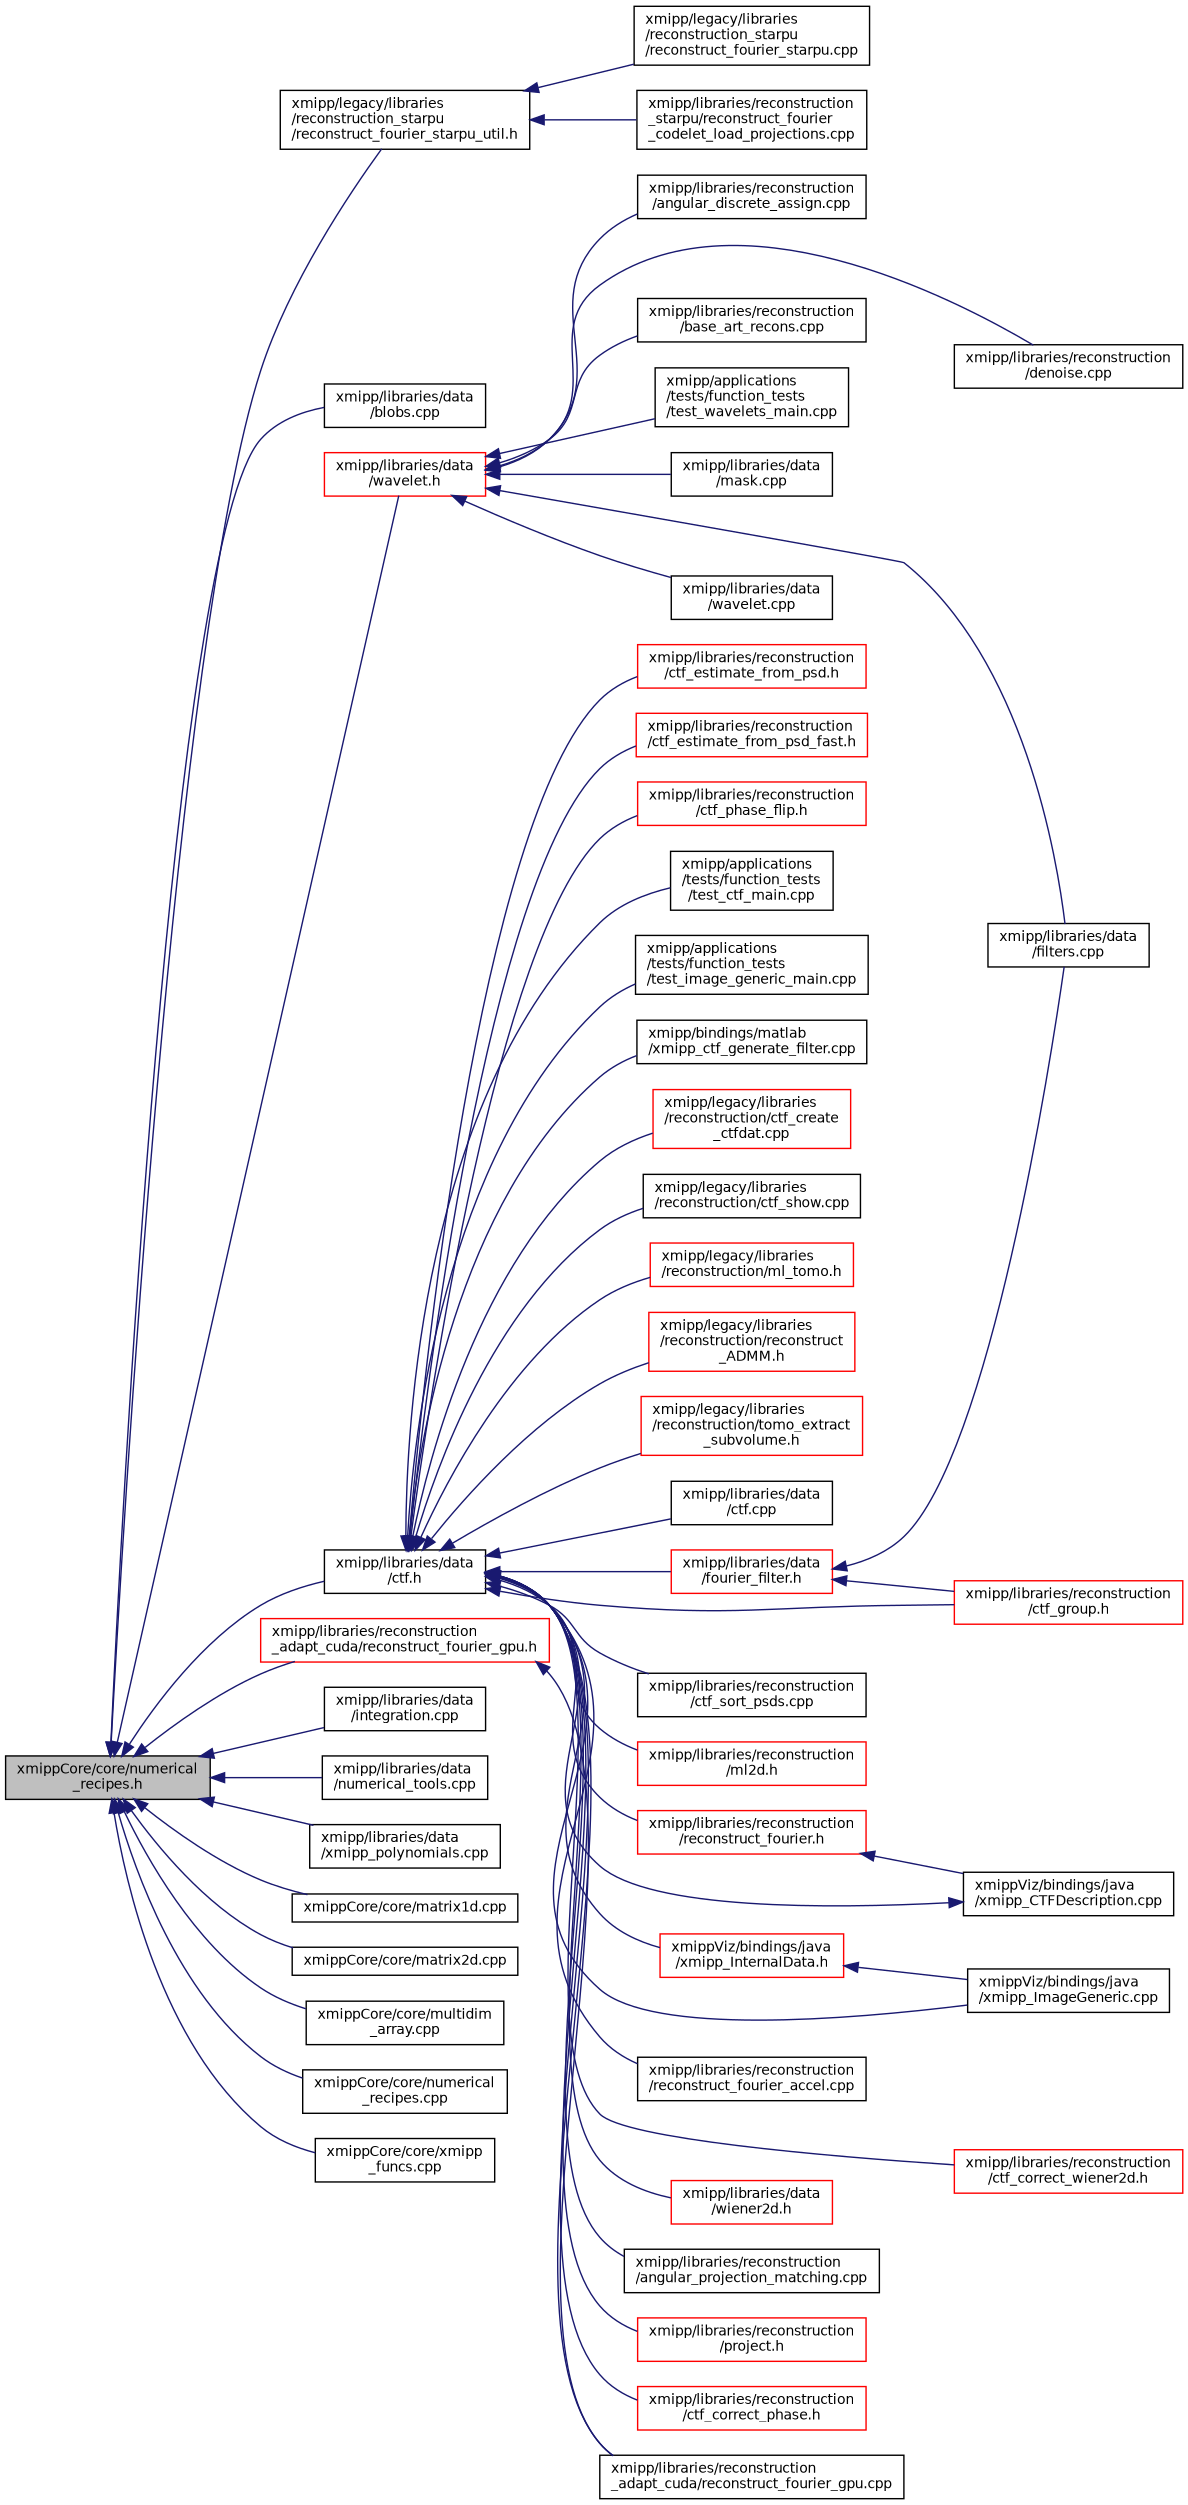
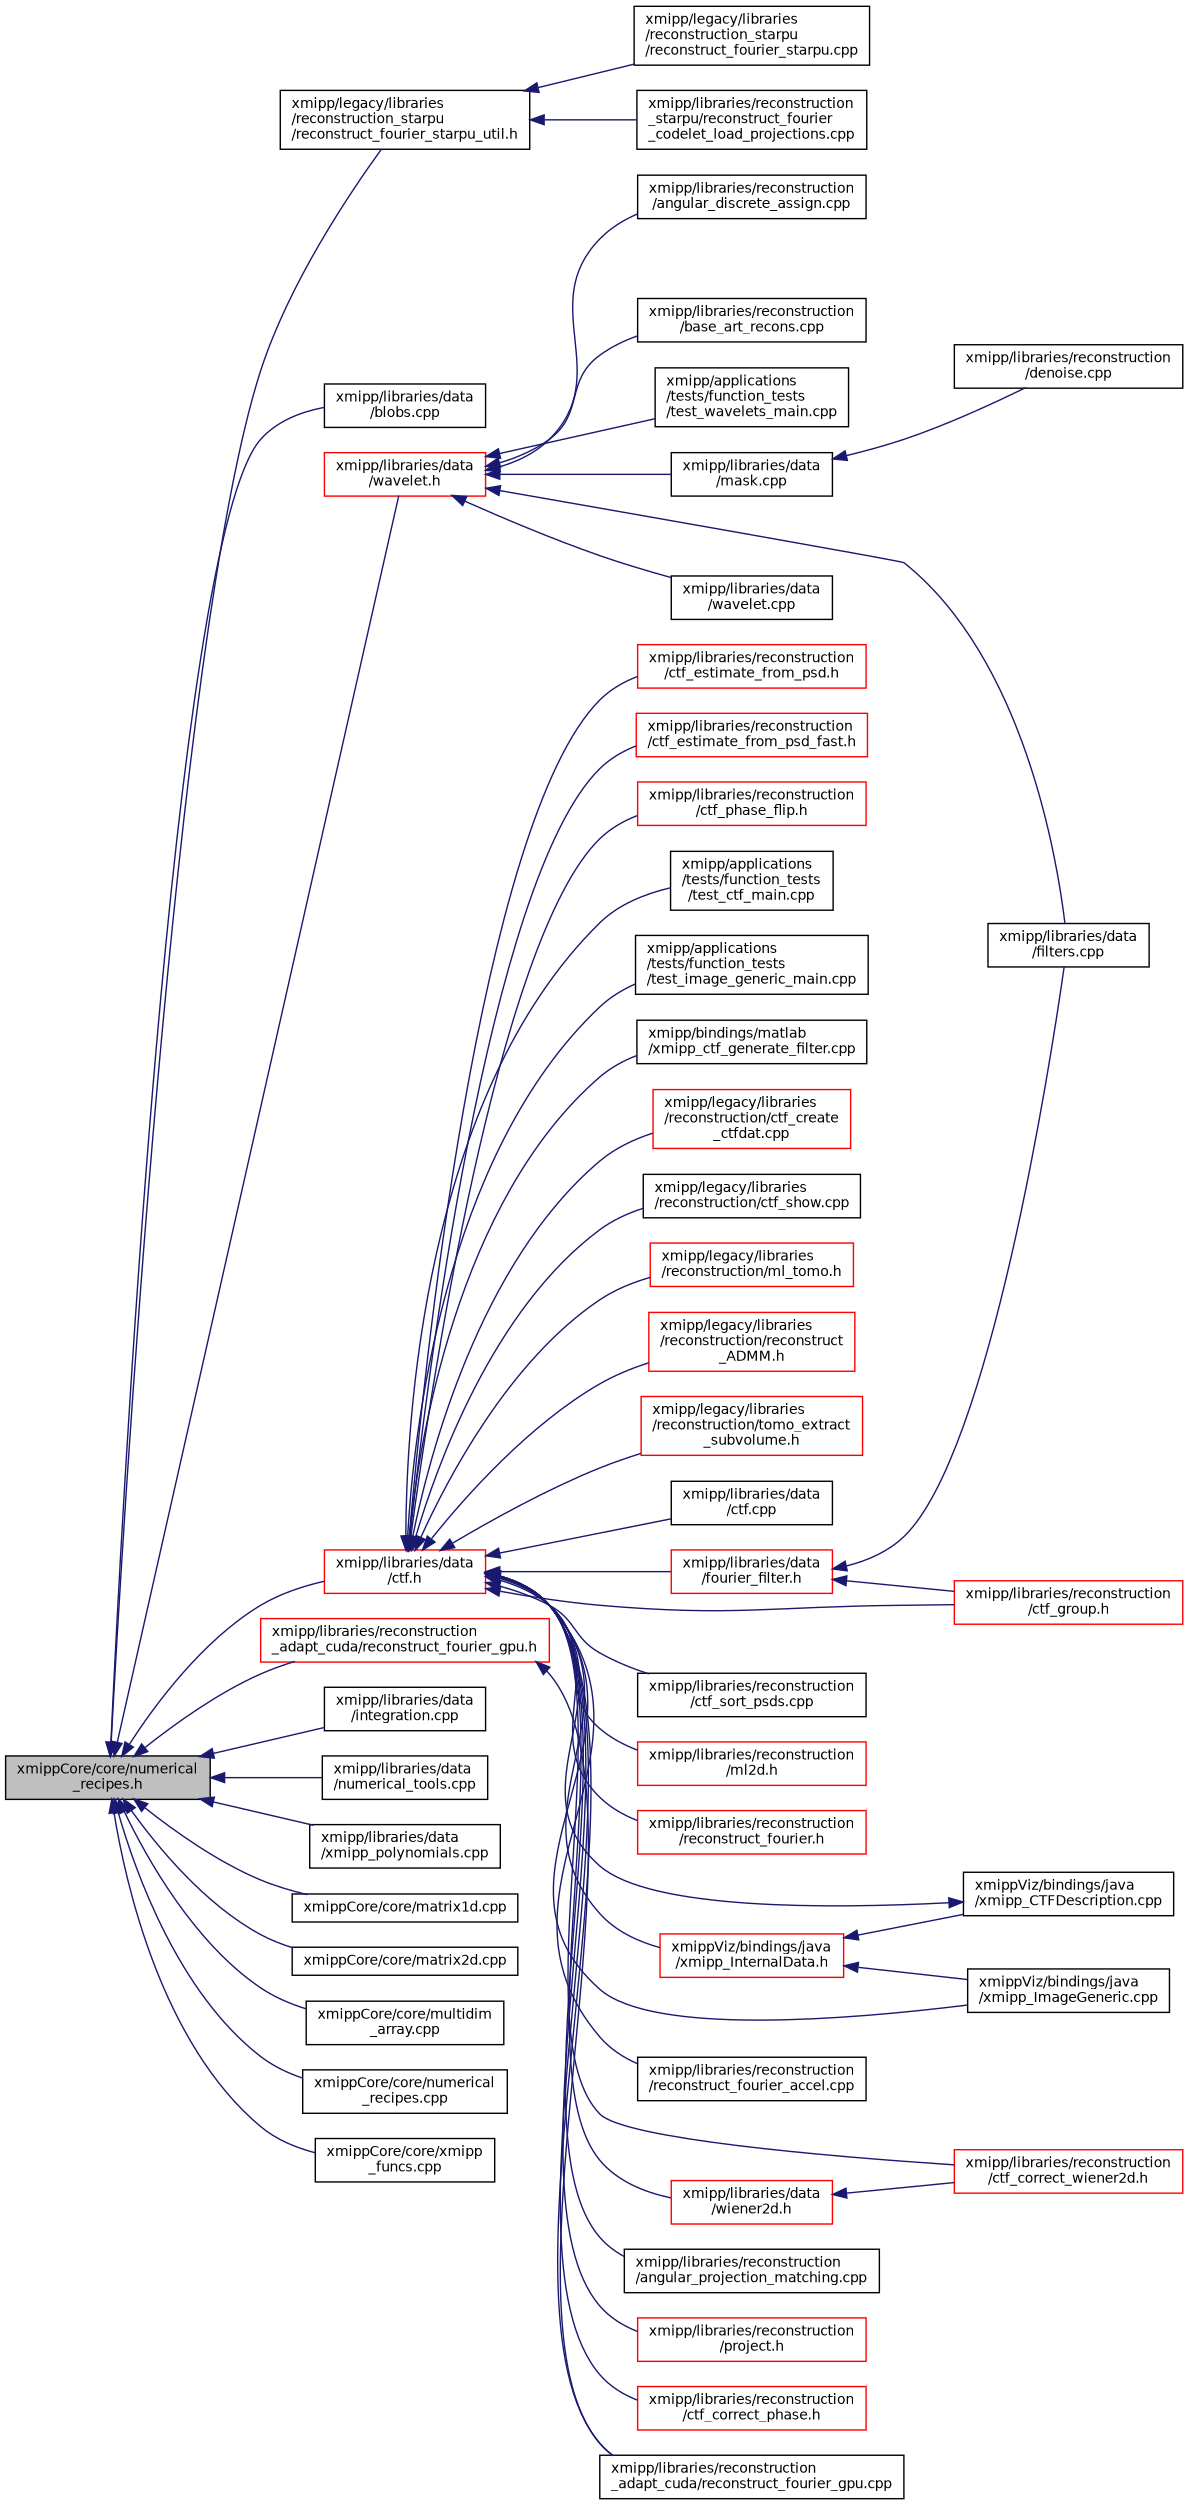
(709, 247) -> (938, 427)
(405, 1572) -> (405, 1572)
(919, 1865) -> (911, 1925)
none -> (900, 2188)
